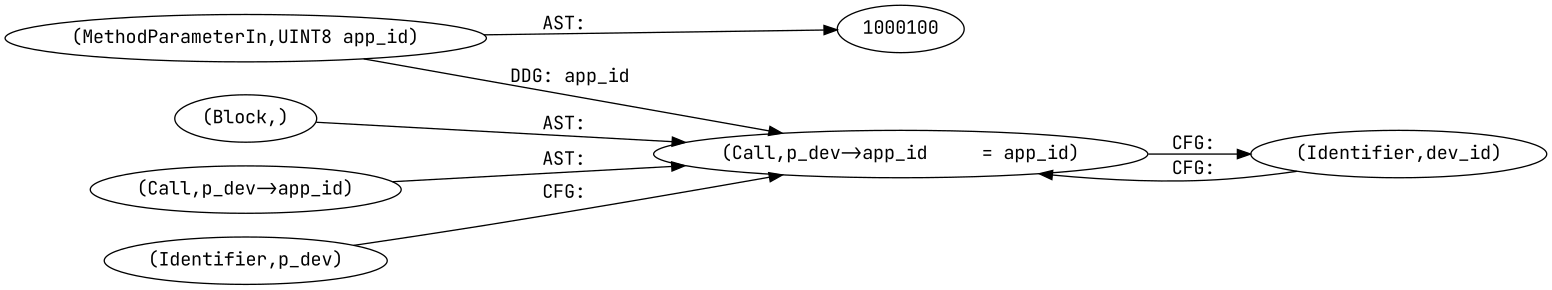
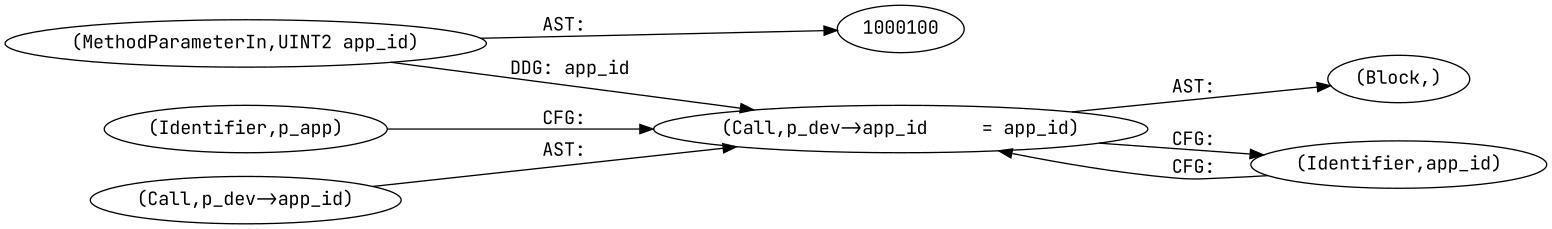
(246, 38) -> (246, 43)
(494, 132) -> (1195, 99)
(1399, 154) -> (1399, 165)
(246, 261) -> (246, 129)
